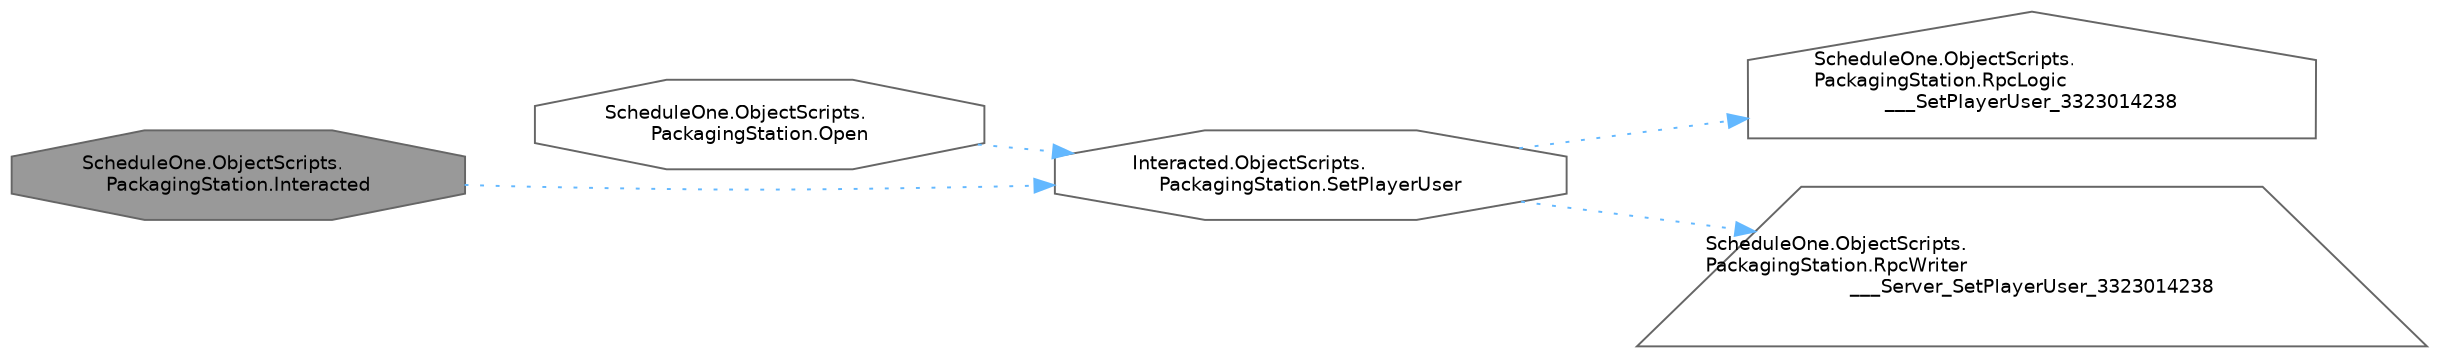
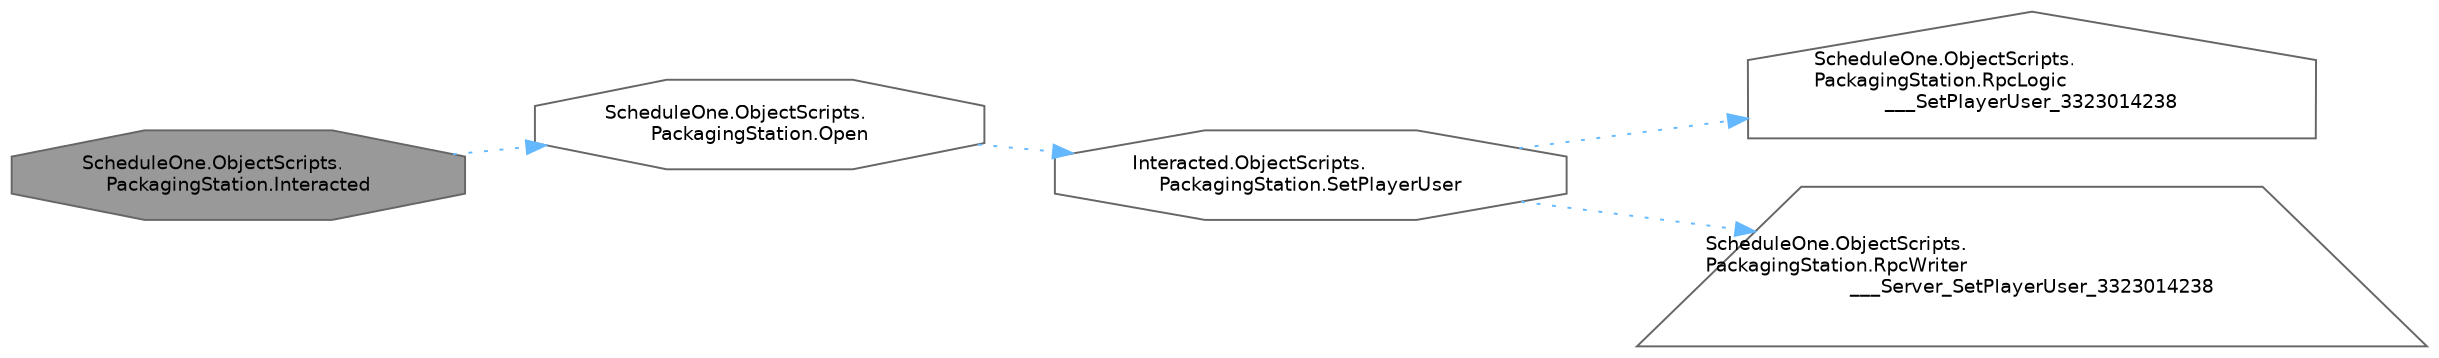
(749, 190) -> (490, 151)
